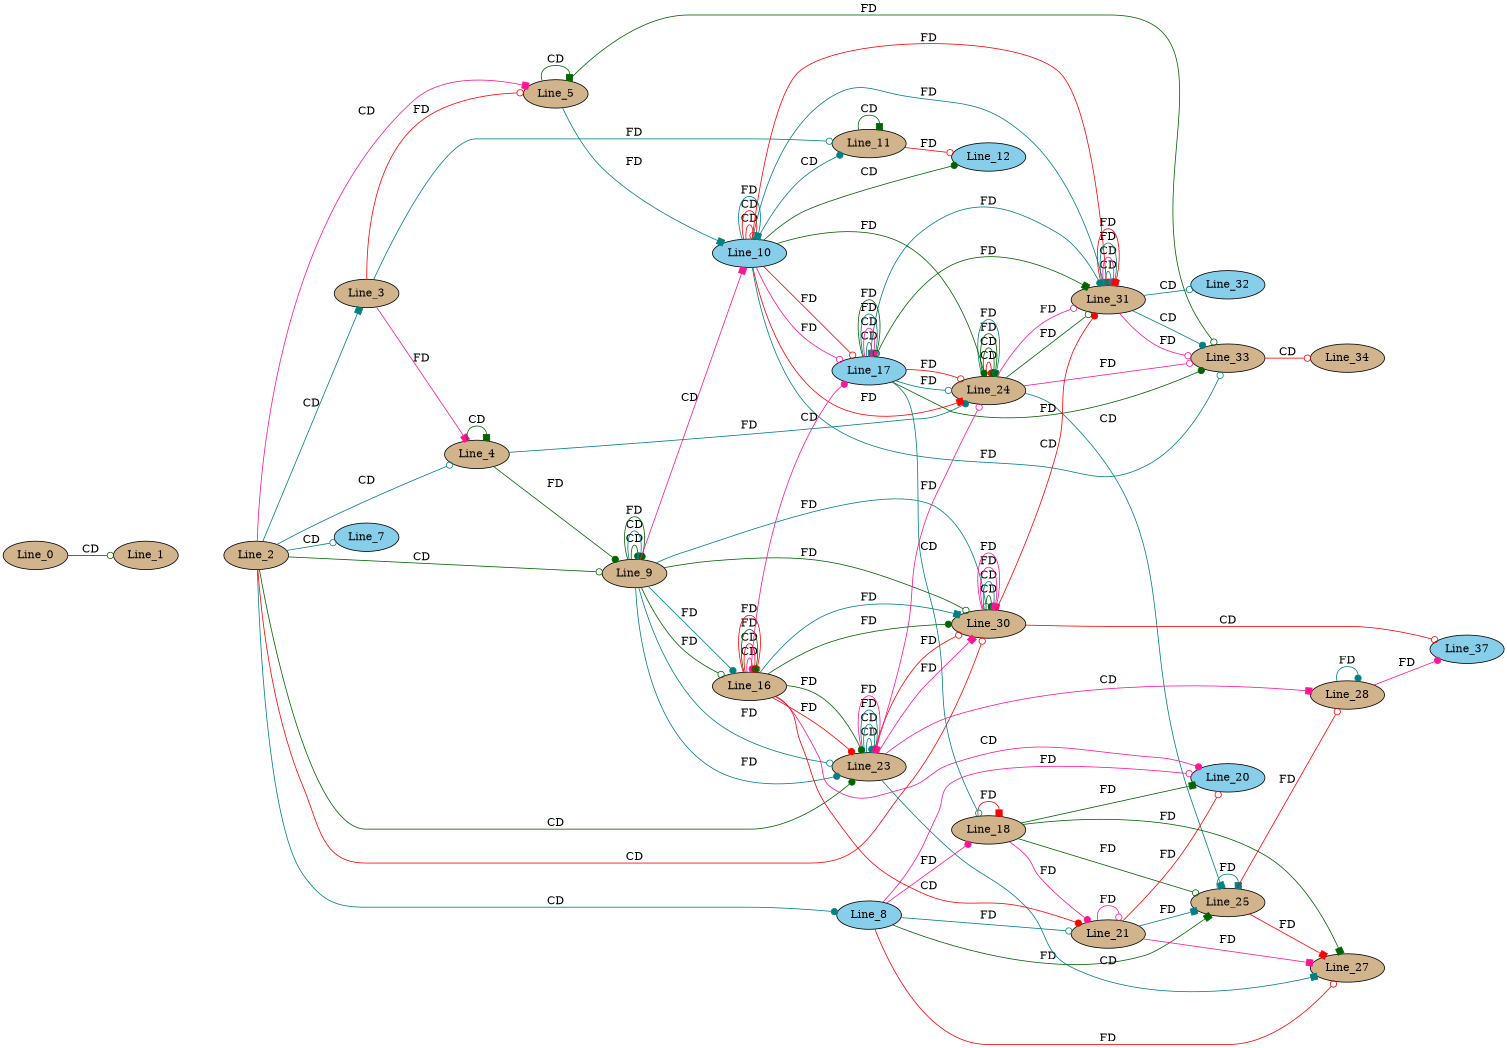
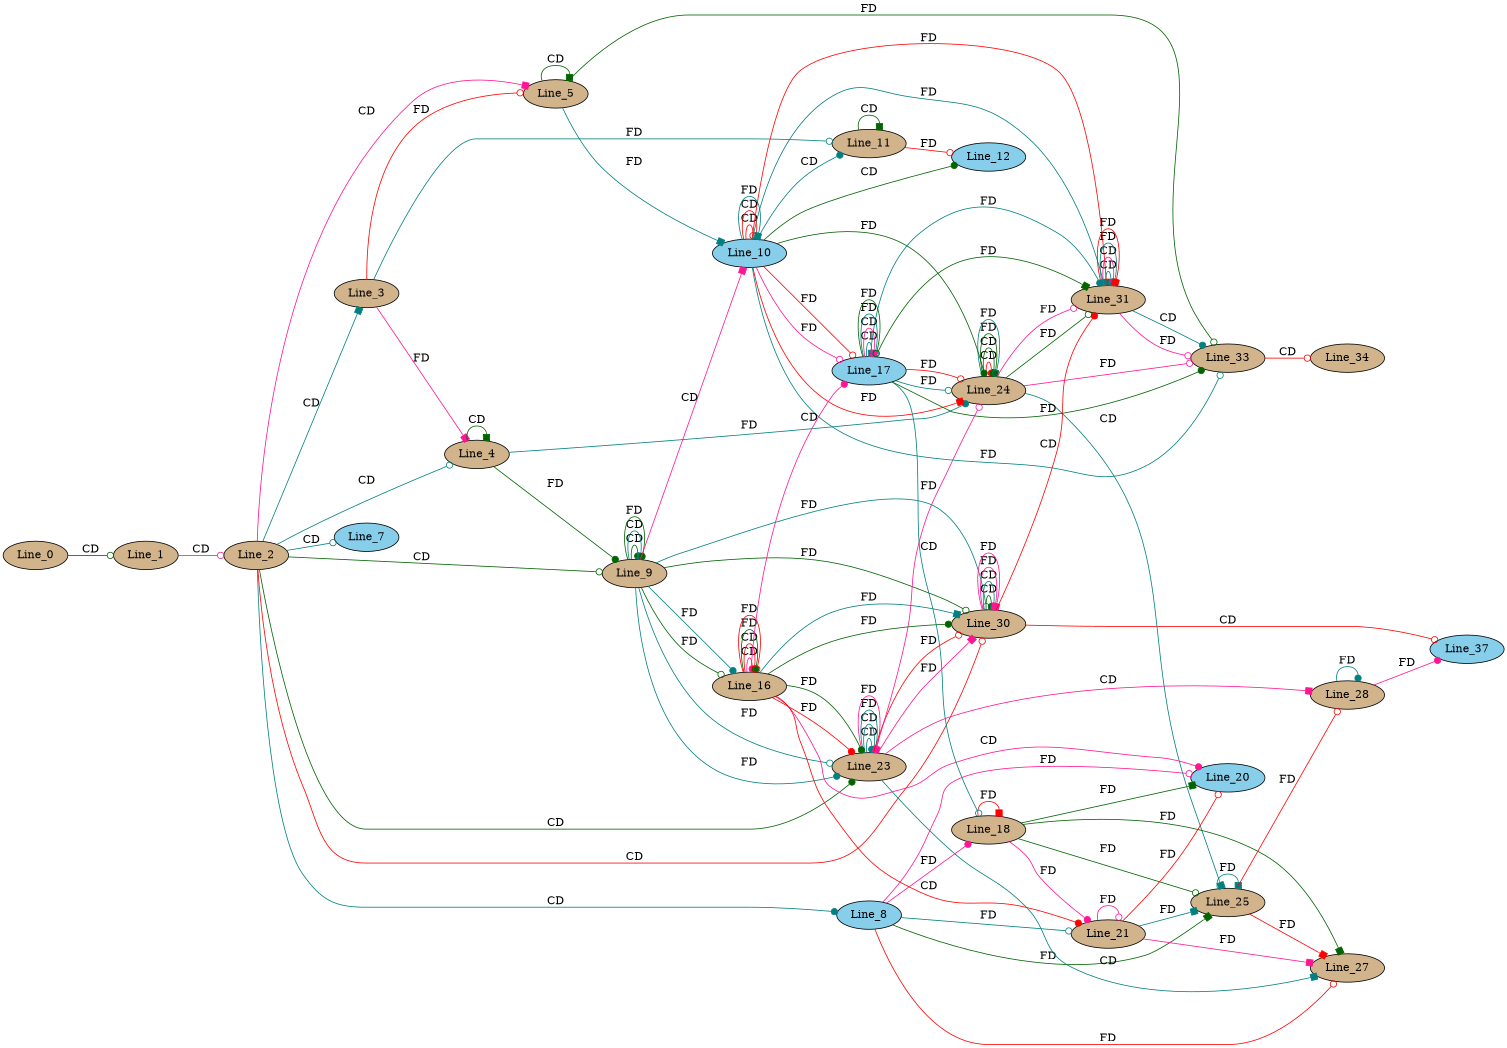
(1228, 285) -> none
none -> (198, 555)
